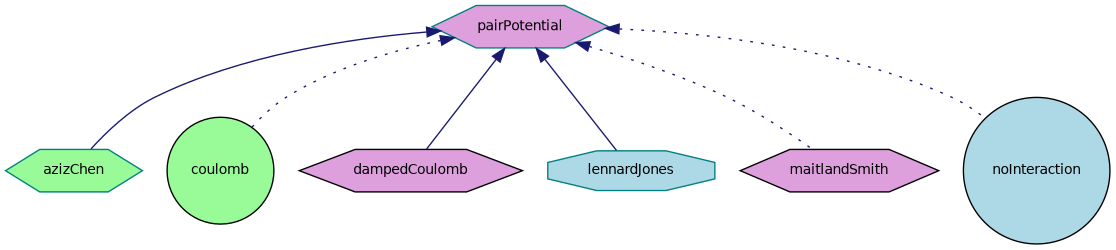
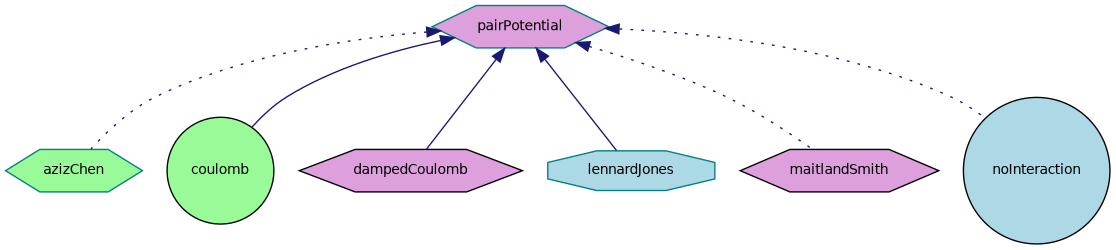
(248, 63) -> (248, 63)
(340, 71) -> (340, 71)
